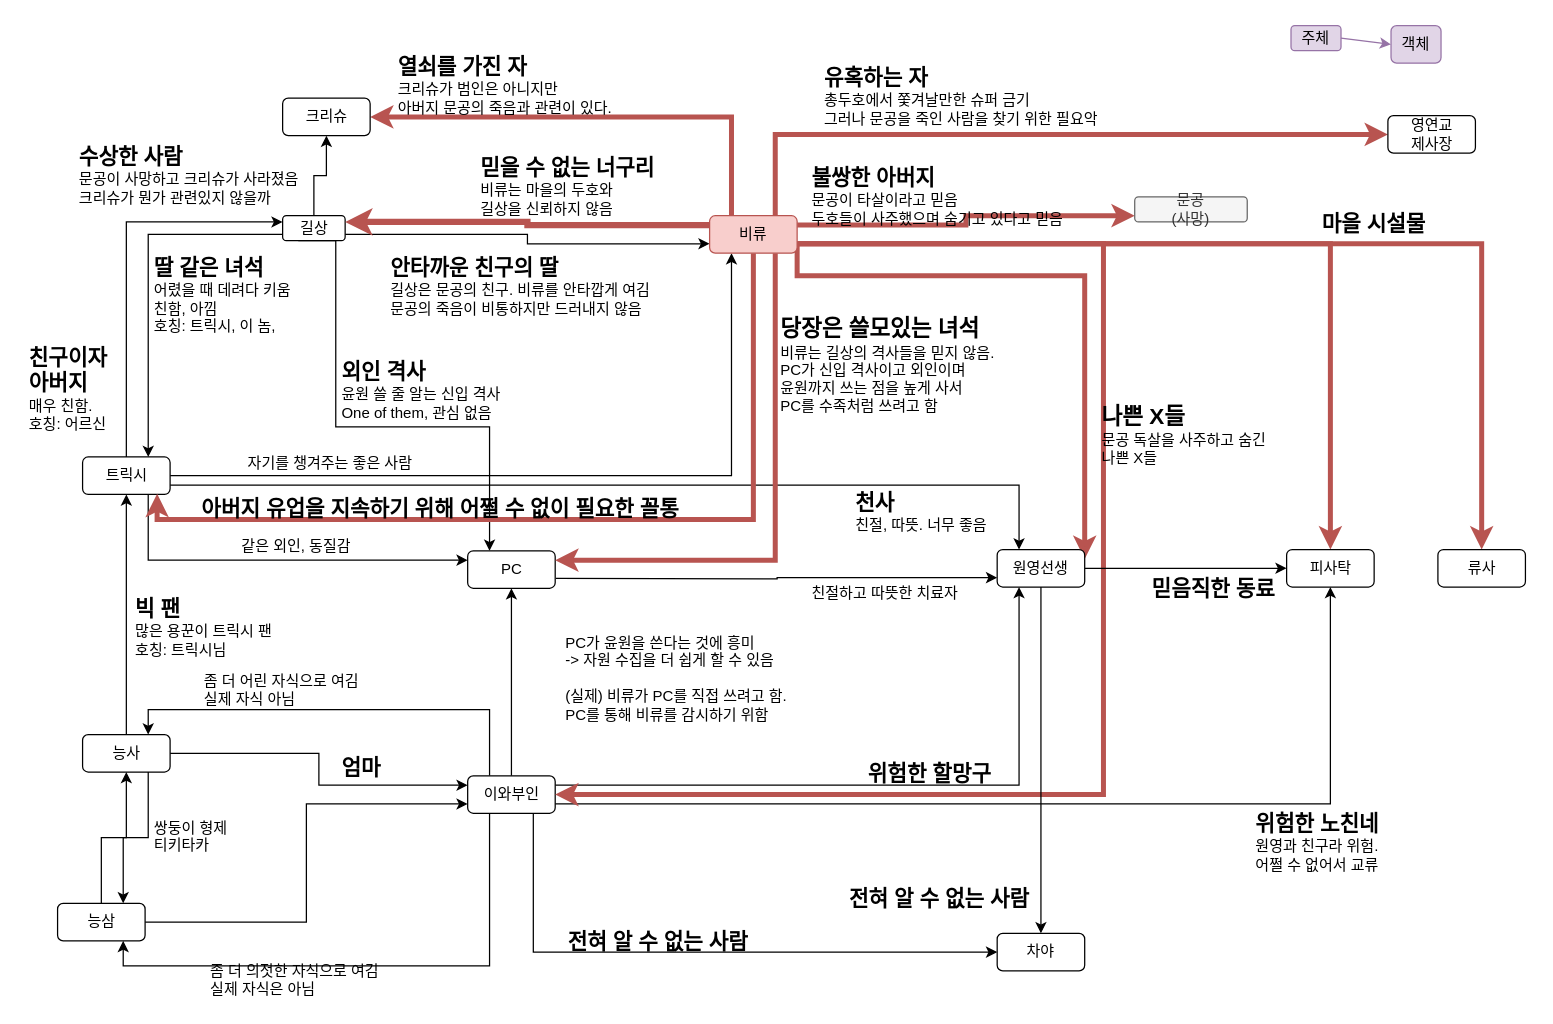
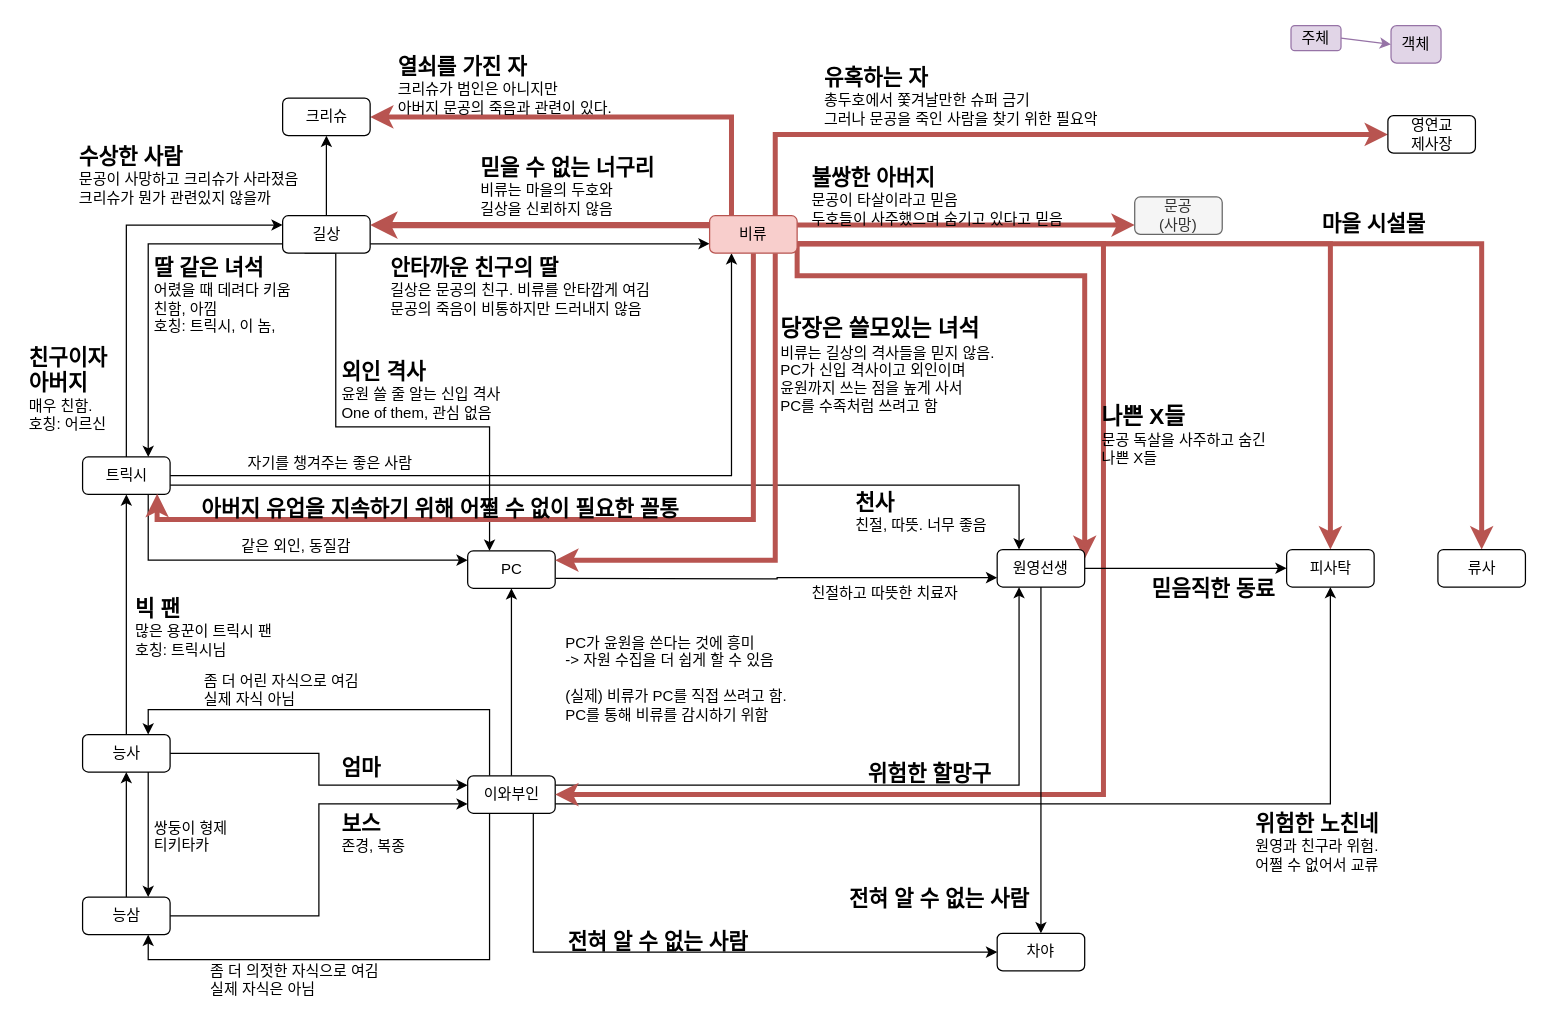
(1191, 209) -> (1178, 216)
(314, 228) -> (326, 234)
none -> (383, 828)
(101, 922) -> (126, 916)
